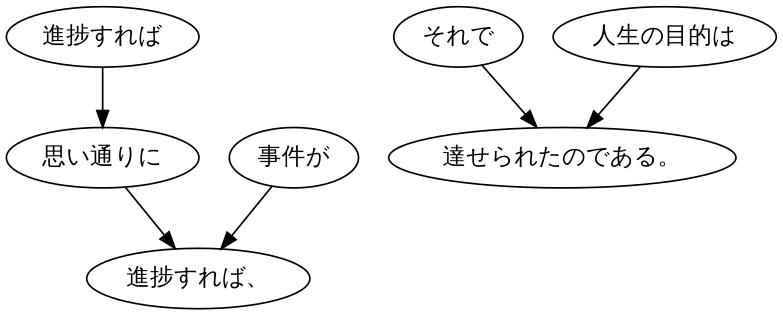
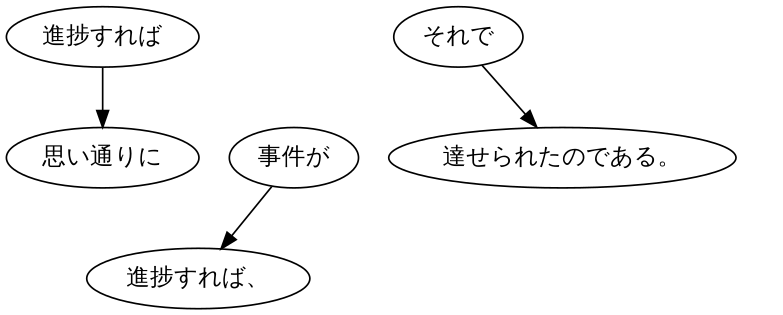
(665, 37) -> none
(145, 211) -> none
